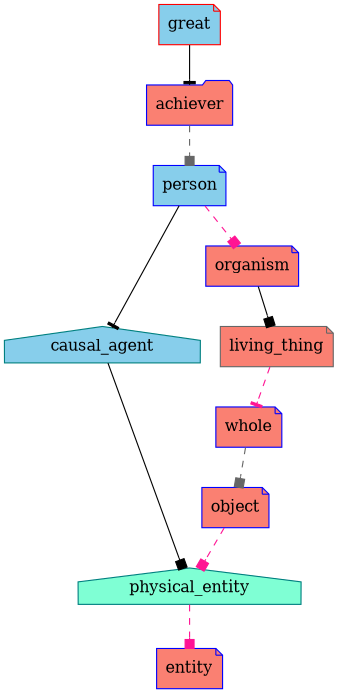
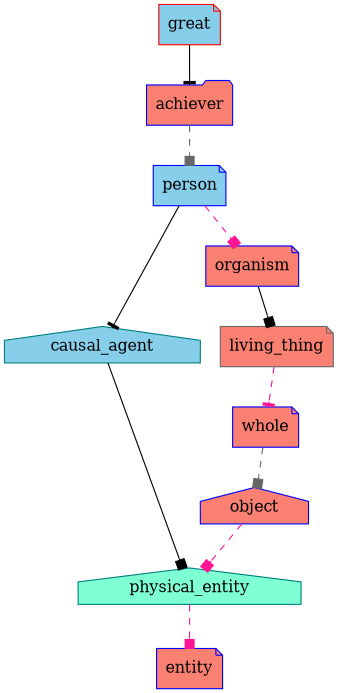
(235, 508) -> (254, 508)
